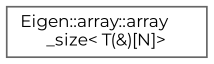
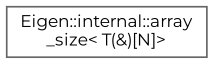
(107, 32) -> (107, 32)
